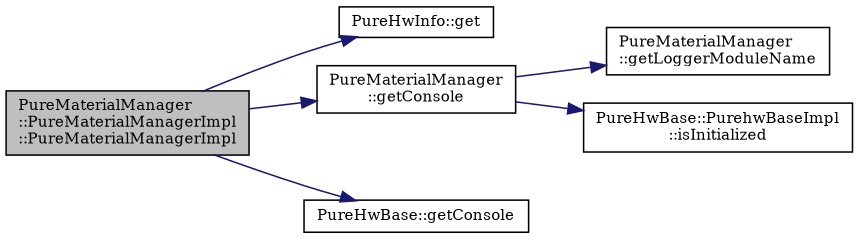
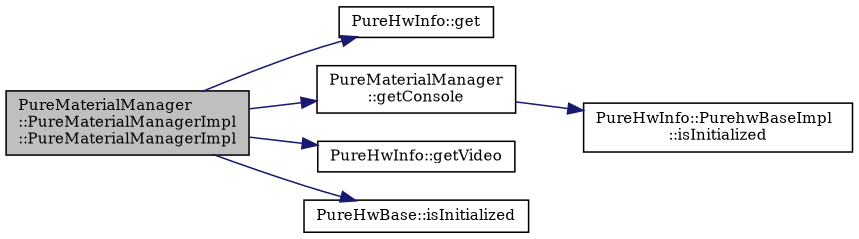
(718, 51) -> none
(718, 128) -> (718, 128)
none -> (416, 157)
(416, 216) -> (416, 216)
